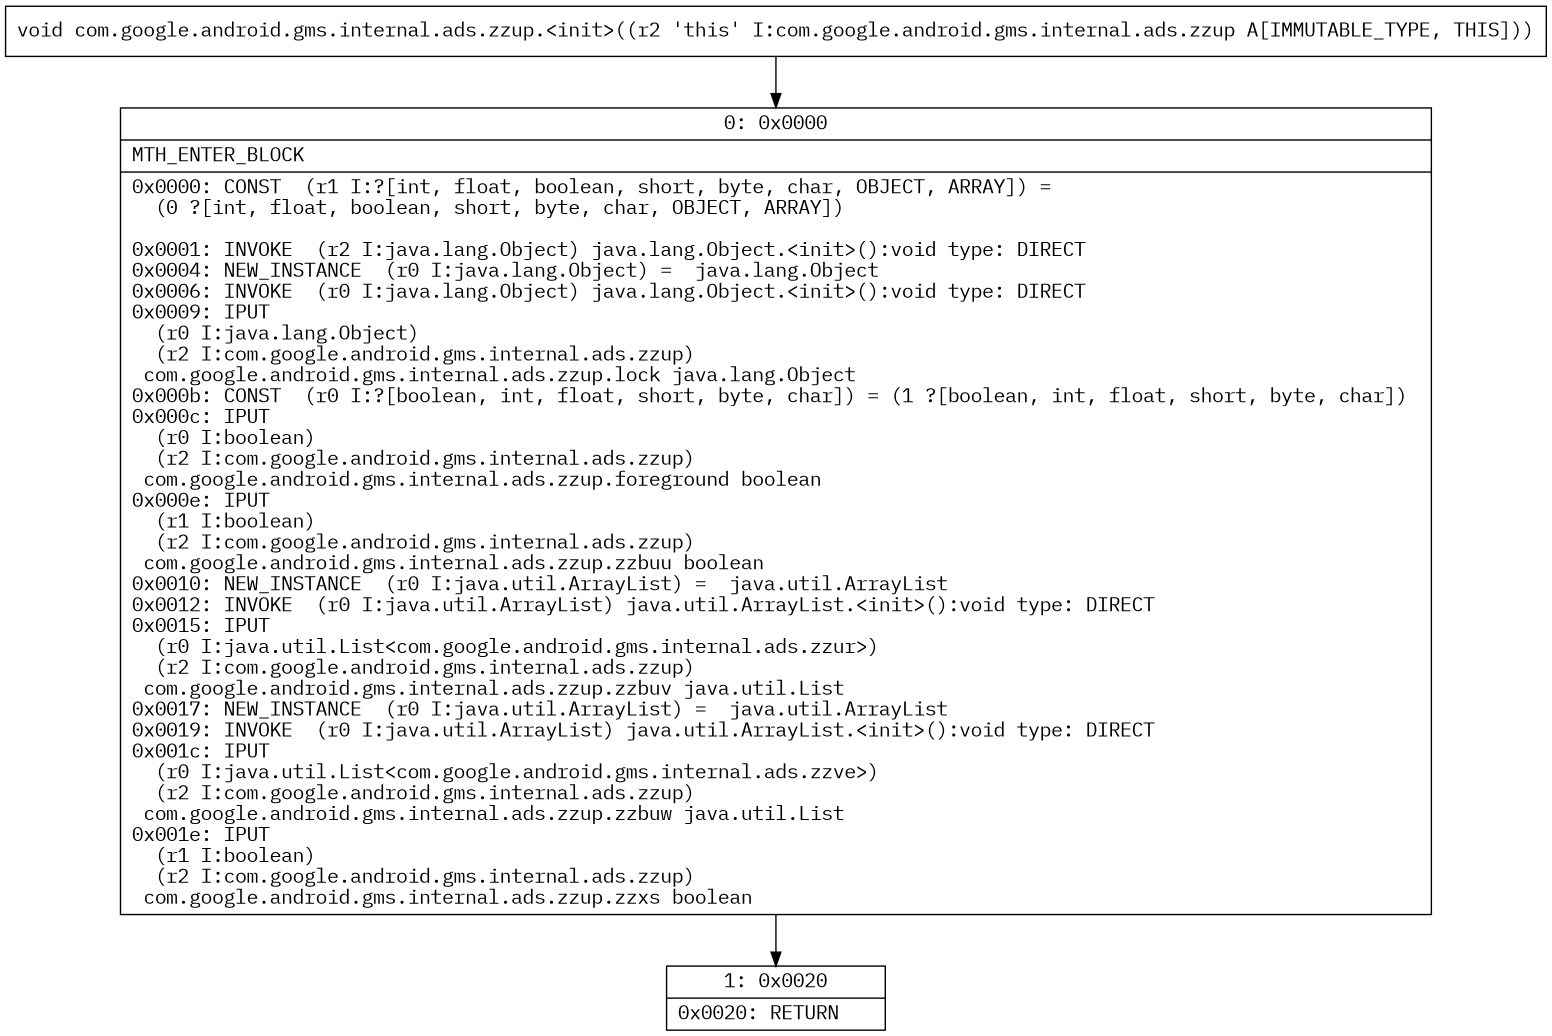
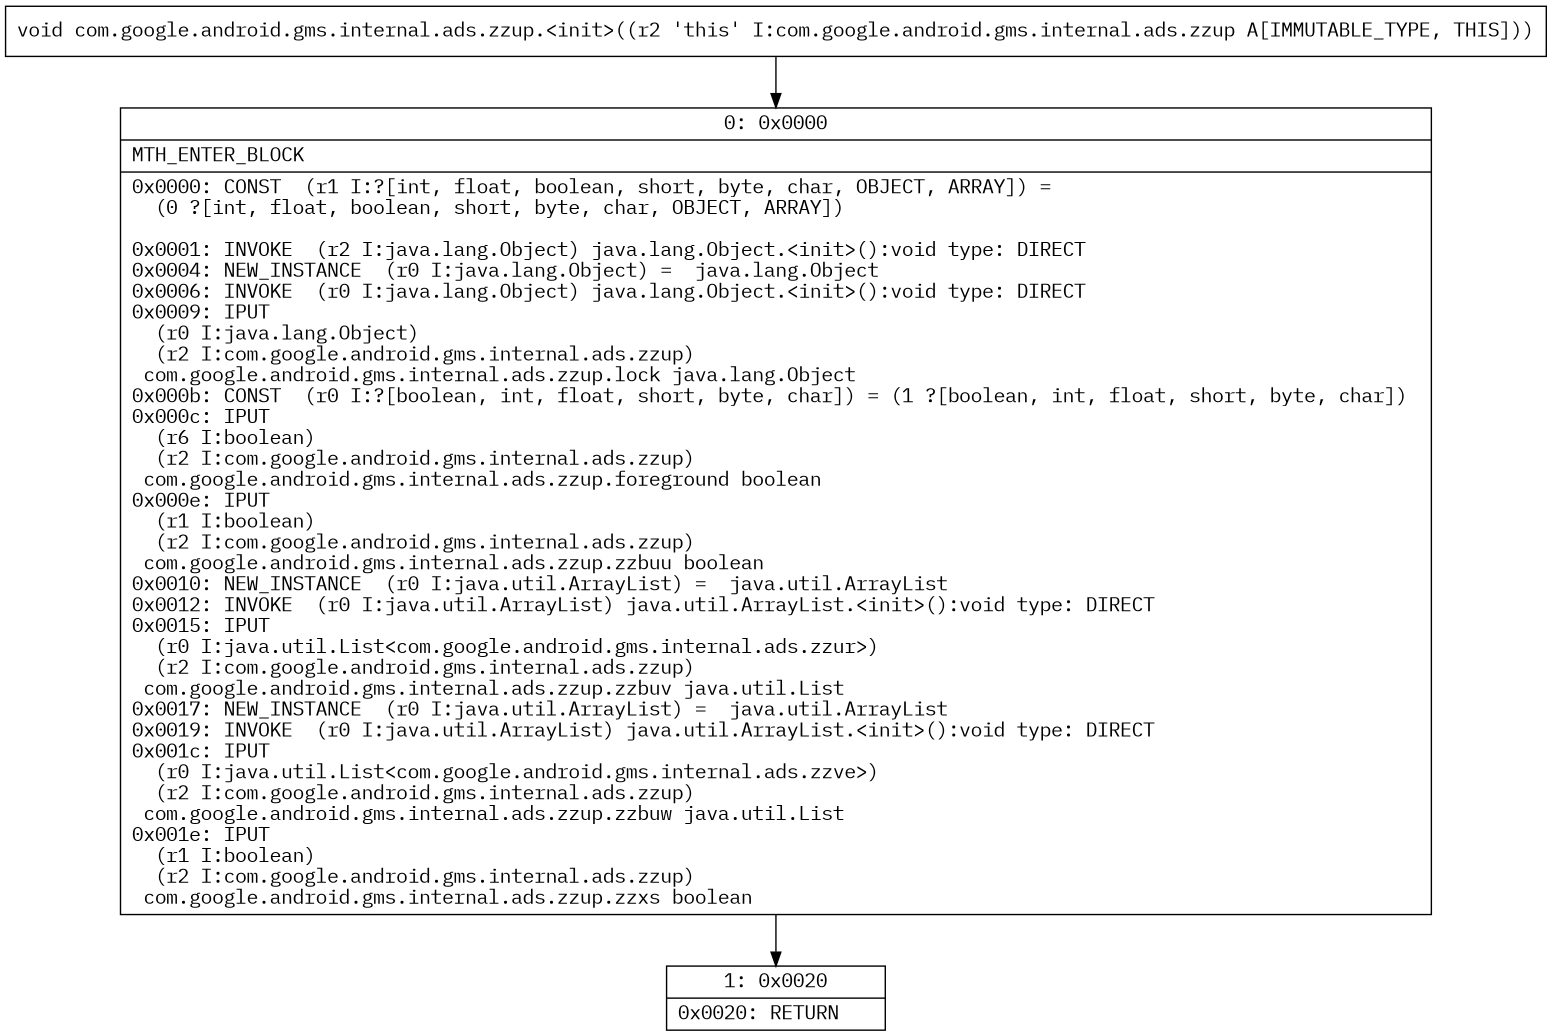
(224, 438) -> (224, 438)
